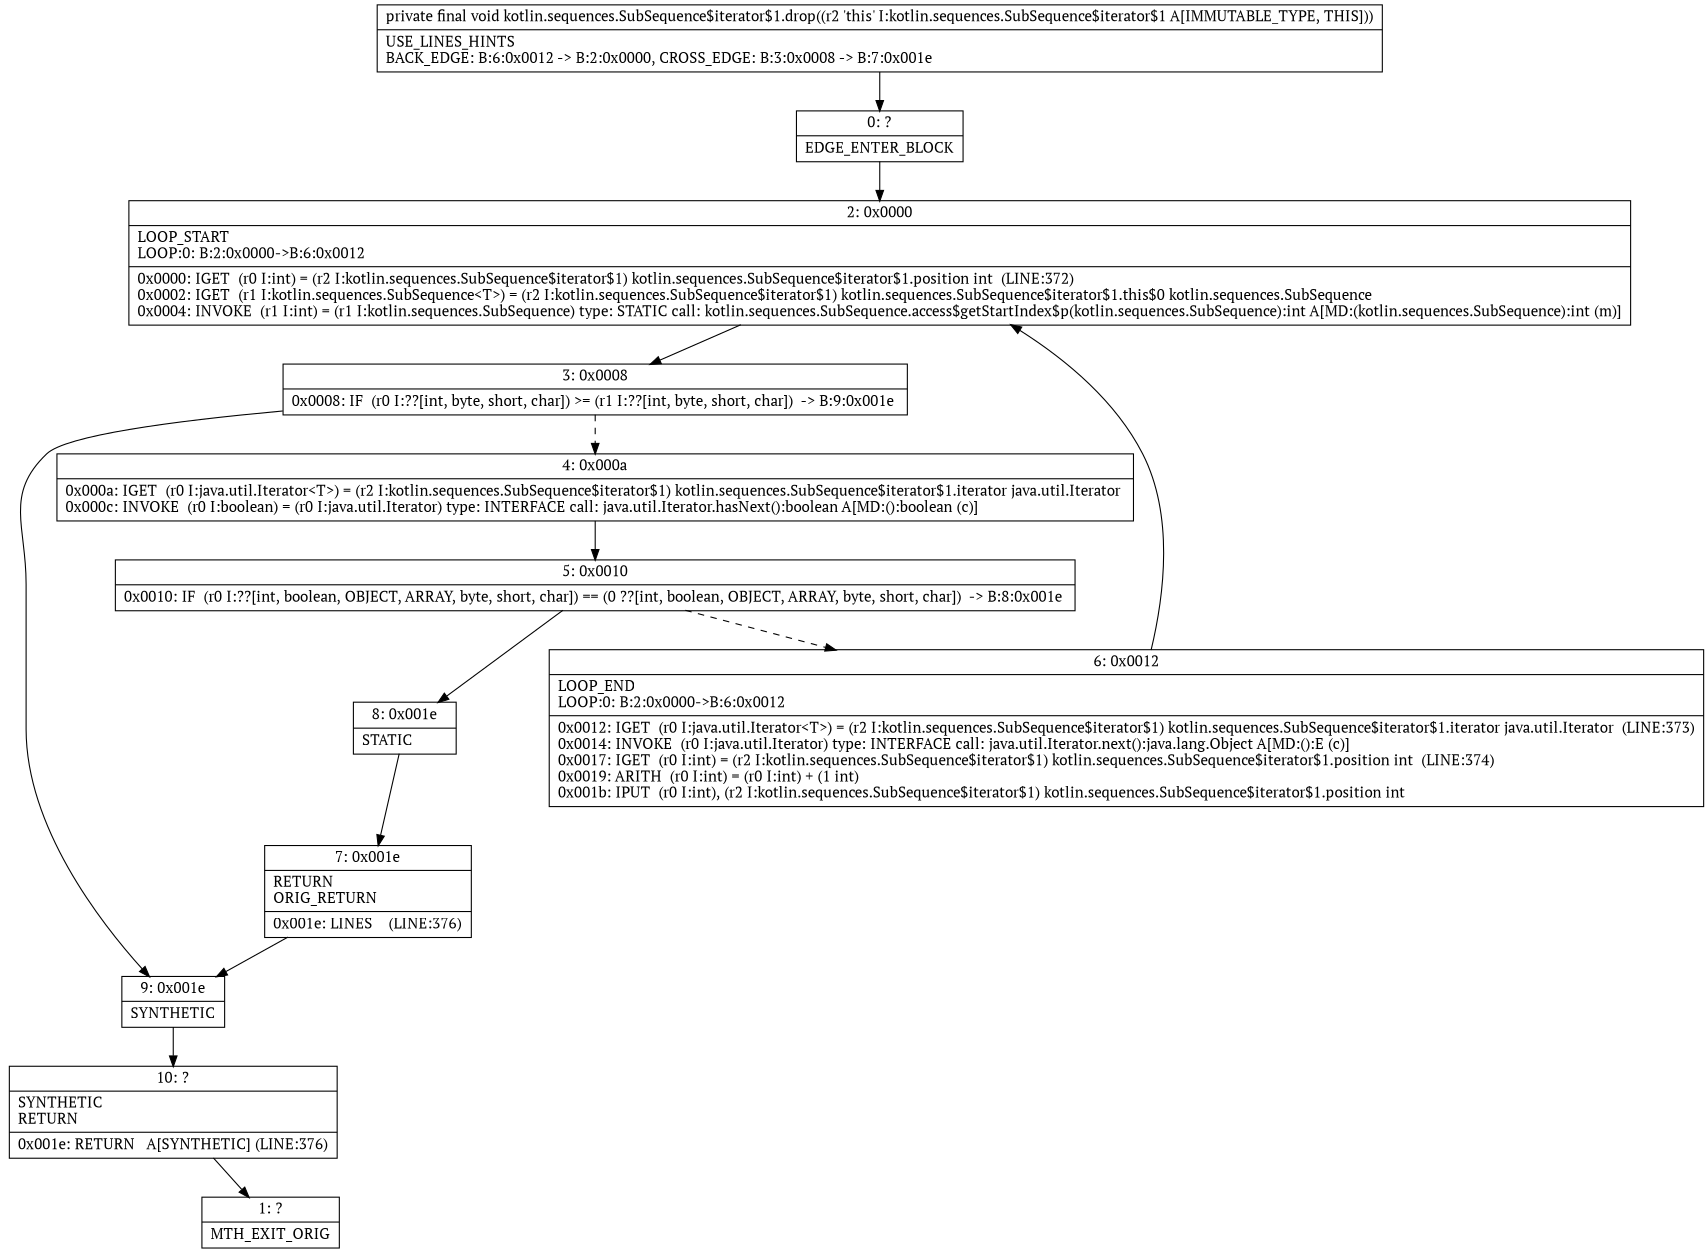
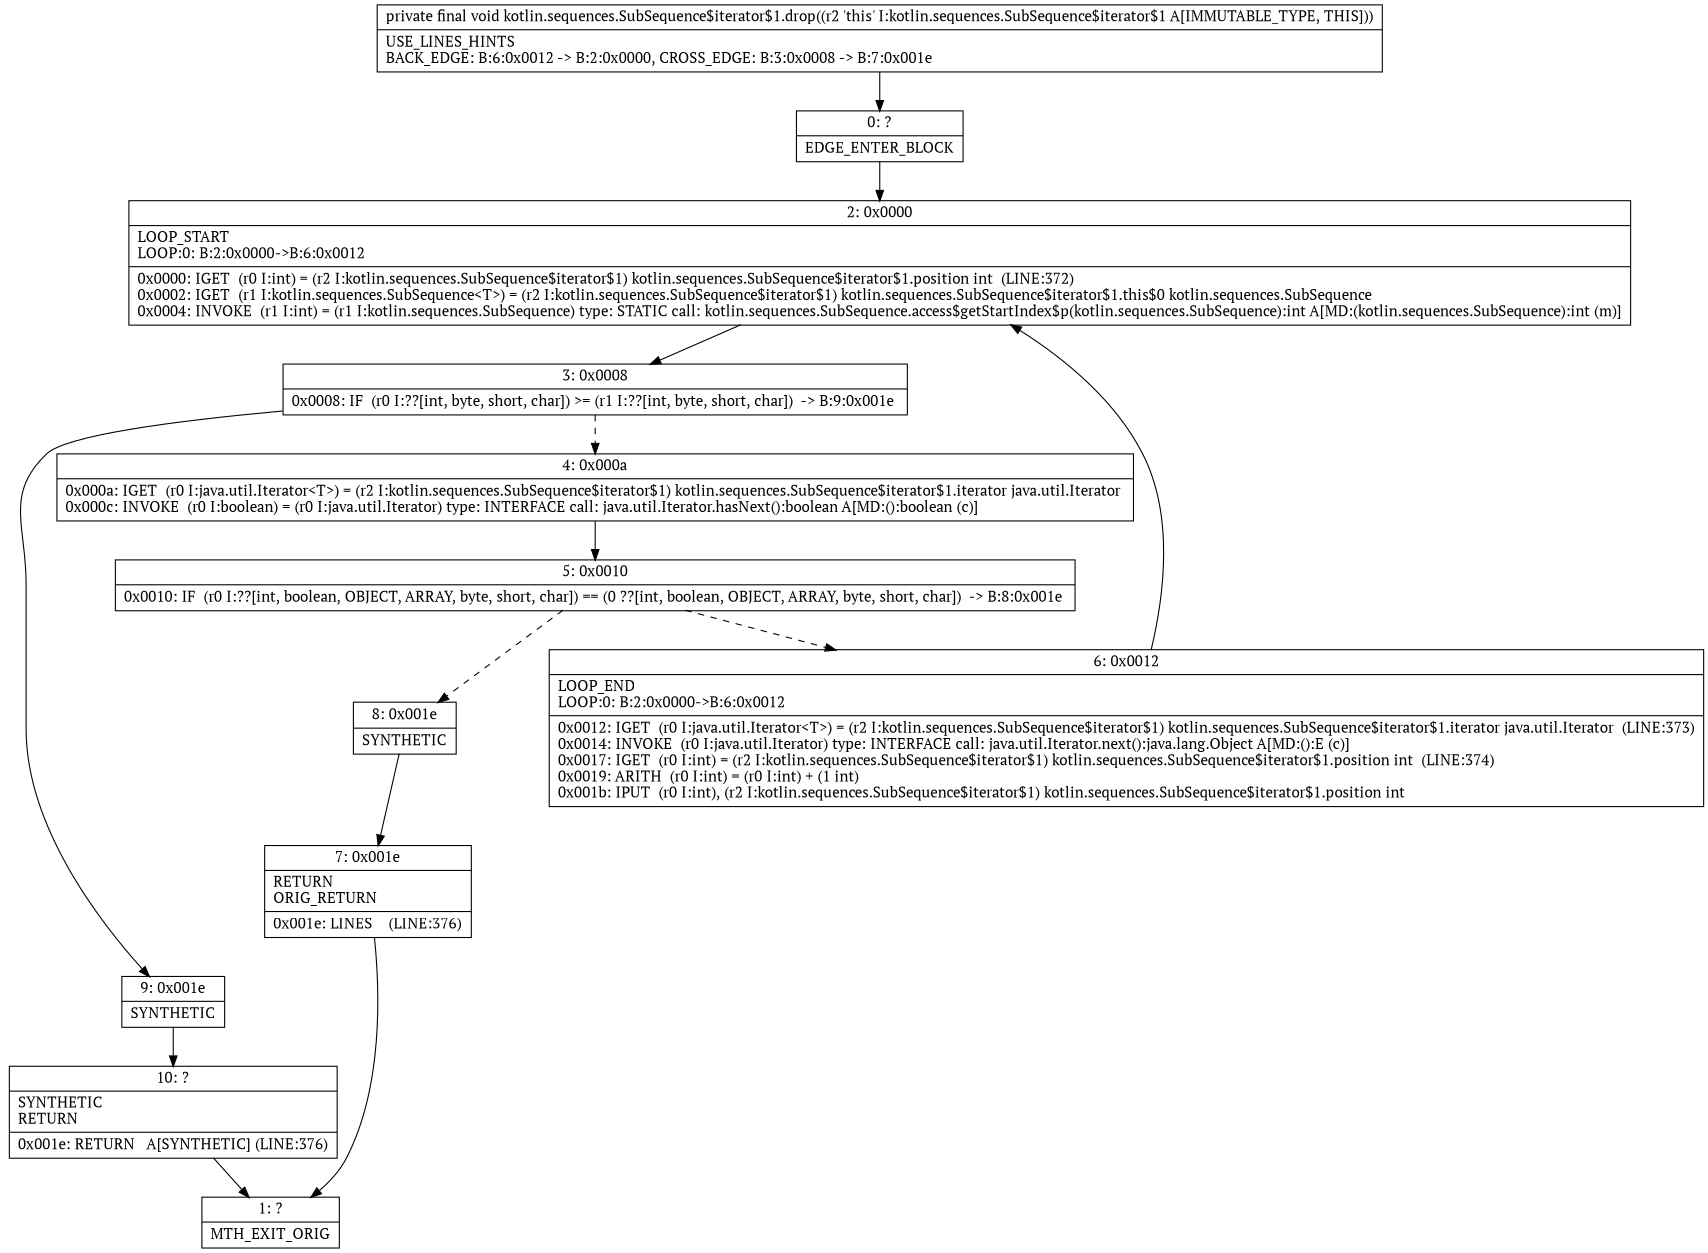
(505, 653) -> (505, 653)
(387, 741) -> (405, 741)
(257, 954) -> (373, 1071)
